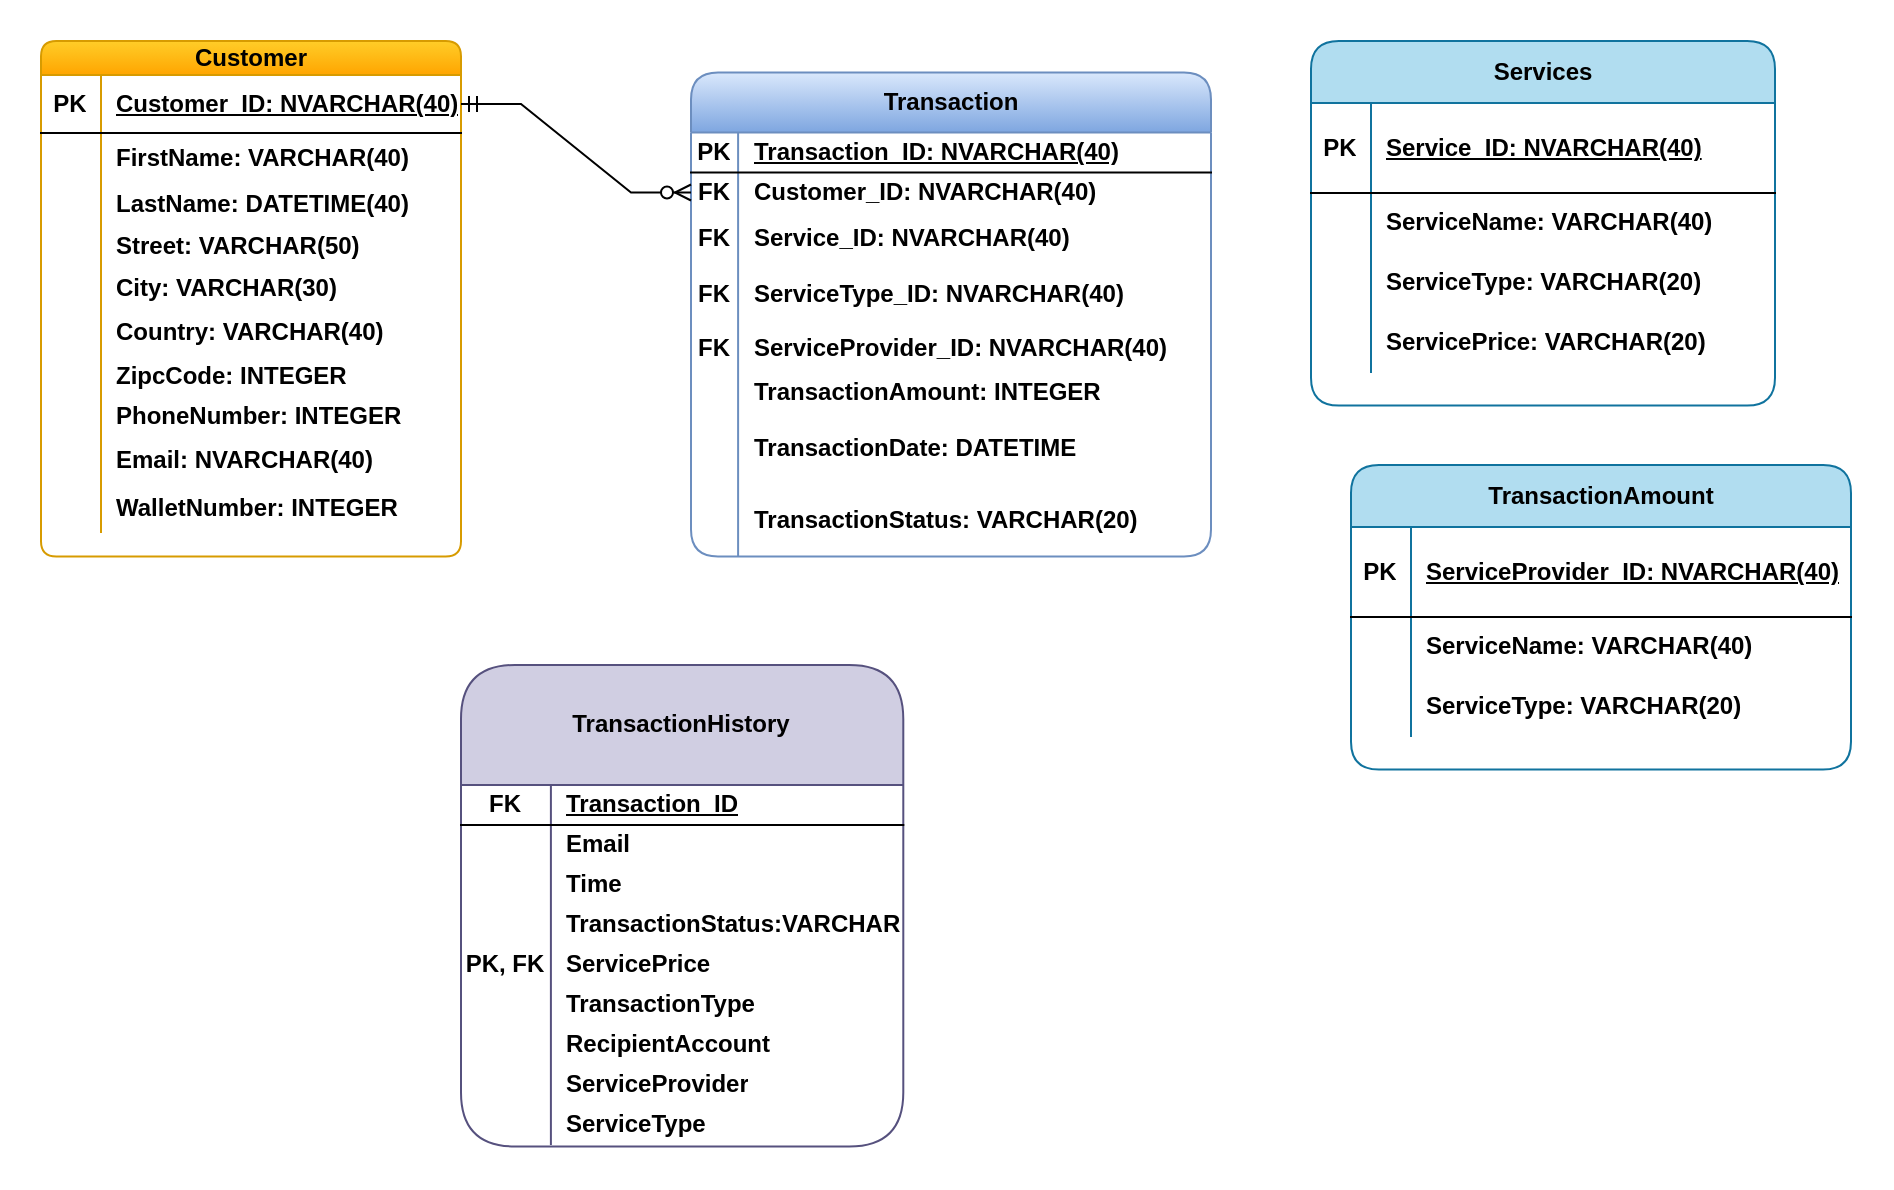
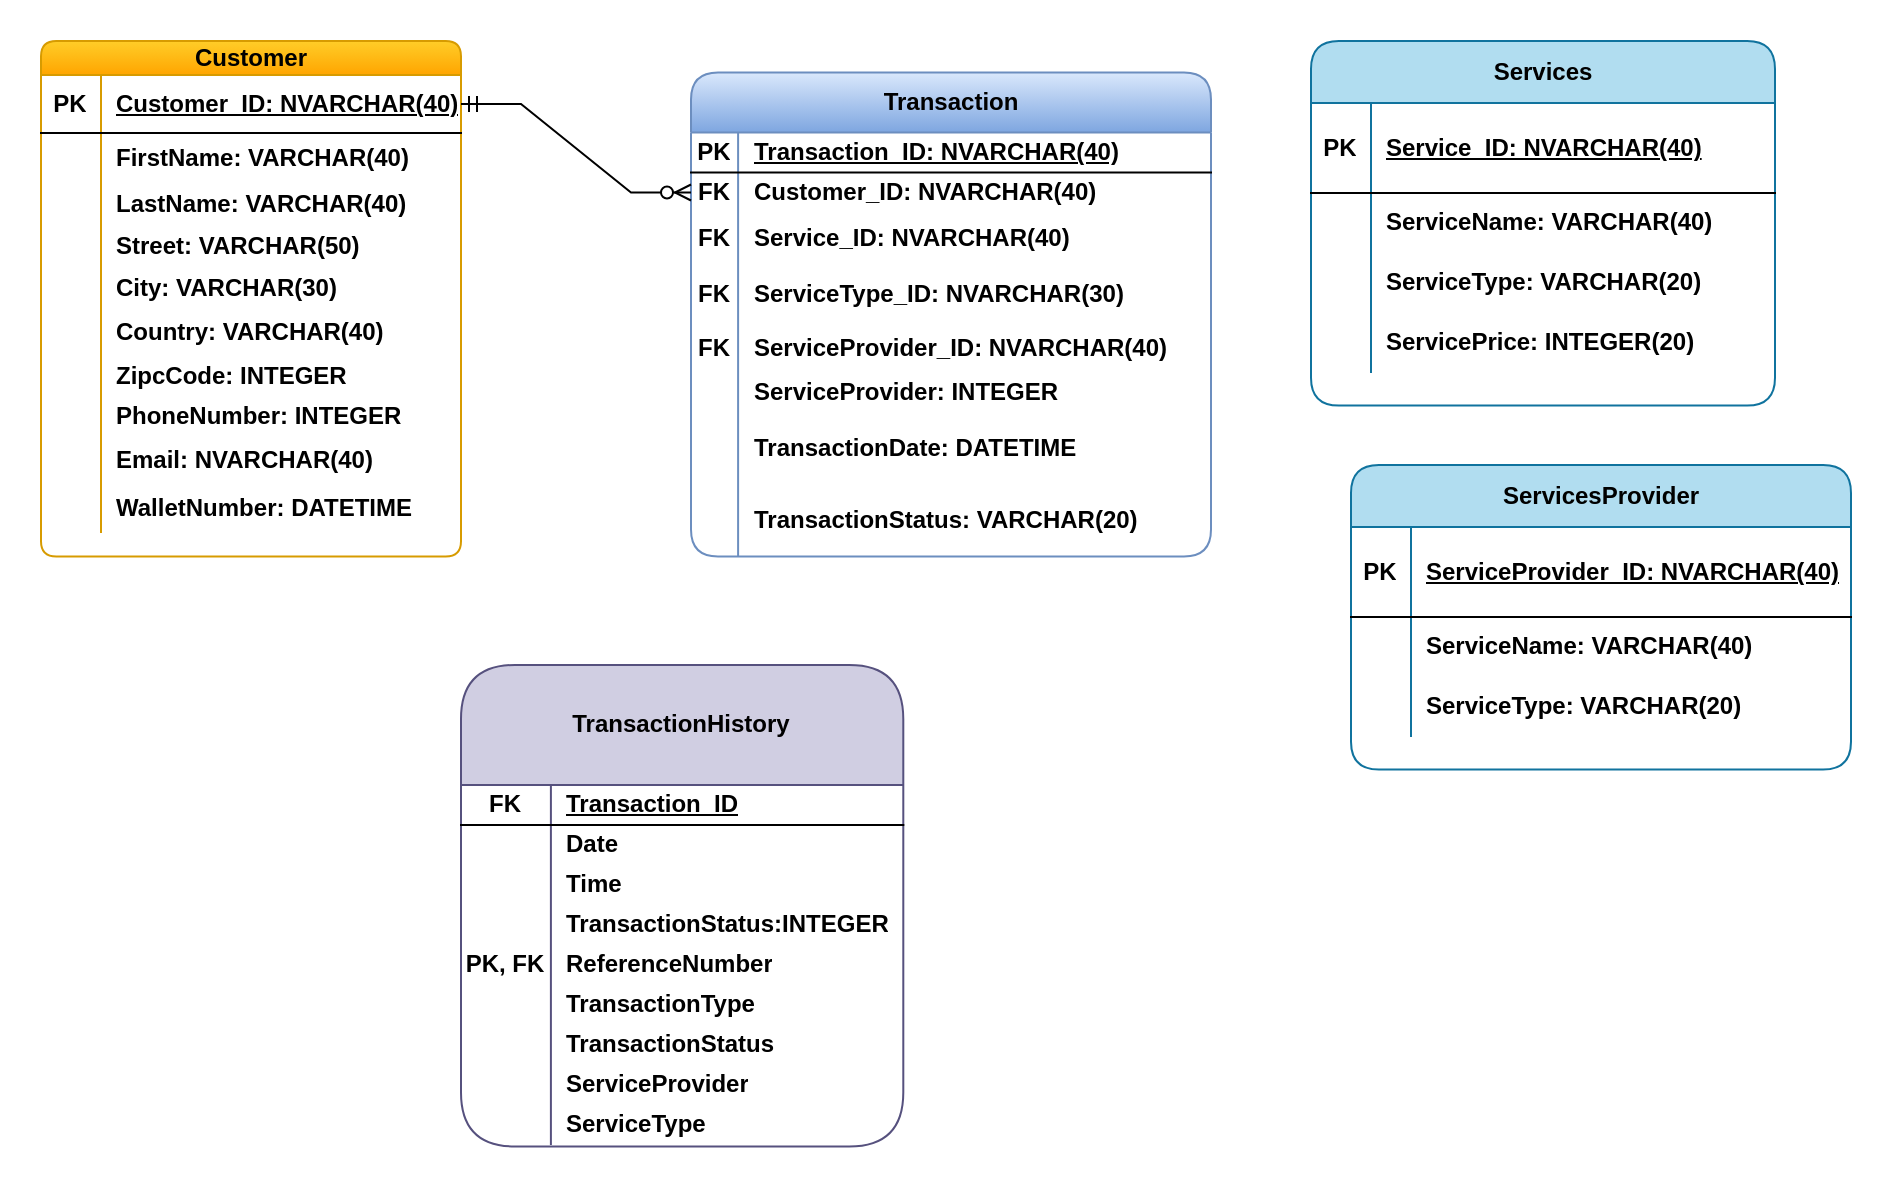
(259, 205) -> (252, 205)
(934, 295) -> (934, 295)
(1543, 343) -> (1543, 343)
(920, 393) -> (904, 393)
(1602, 497) -> (1602, 497)
(246, 509) -> (252, 509)
(594, 845) -> (594, 845)
(729, 925) -> (729, 925)
(641, 965) -> (668, 965)
(668, 1045) -> (678, 1045)
